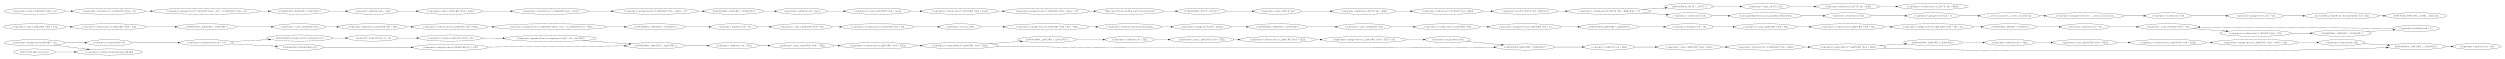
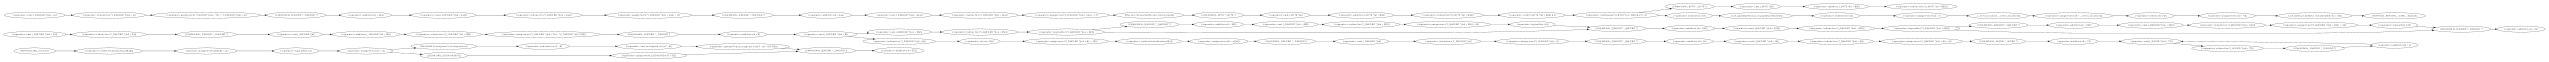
(764, 46) -> (861, 33)
(71, 47) -> (158, 51)
